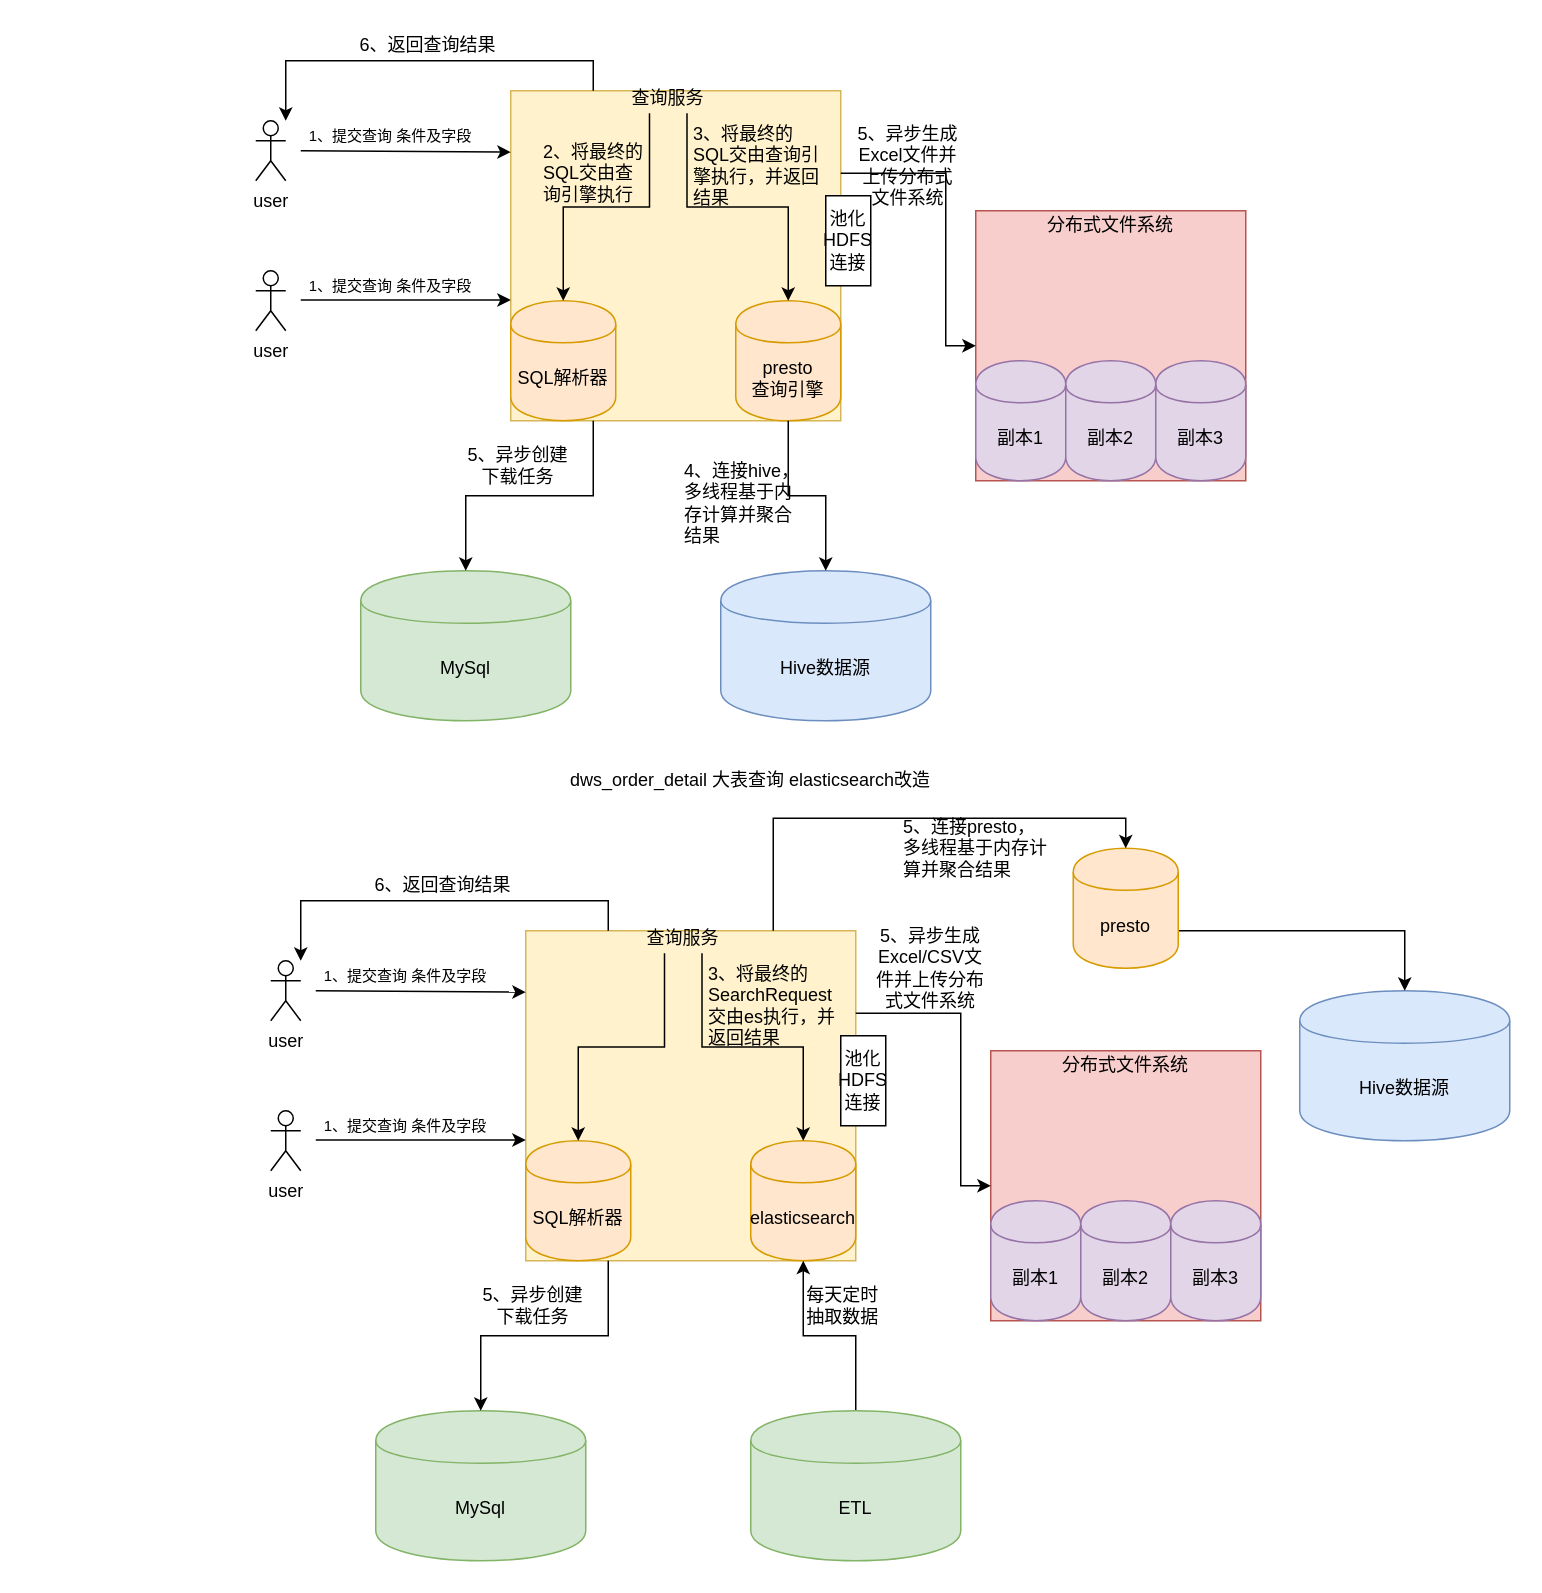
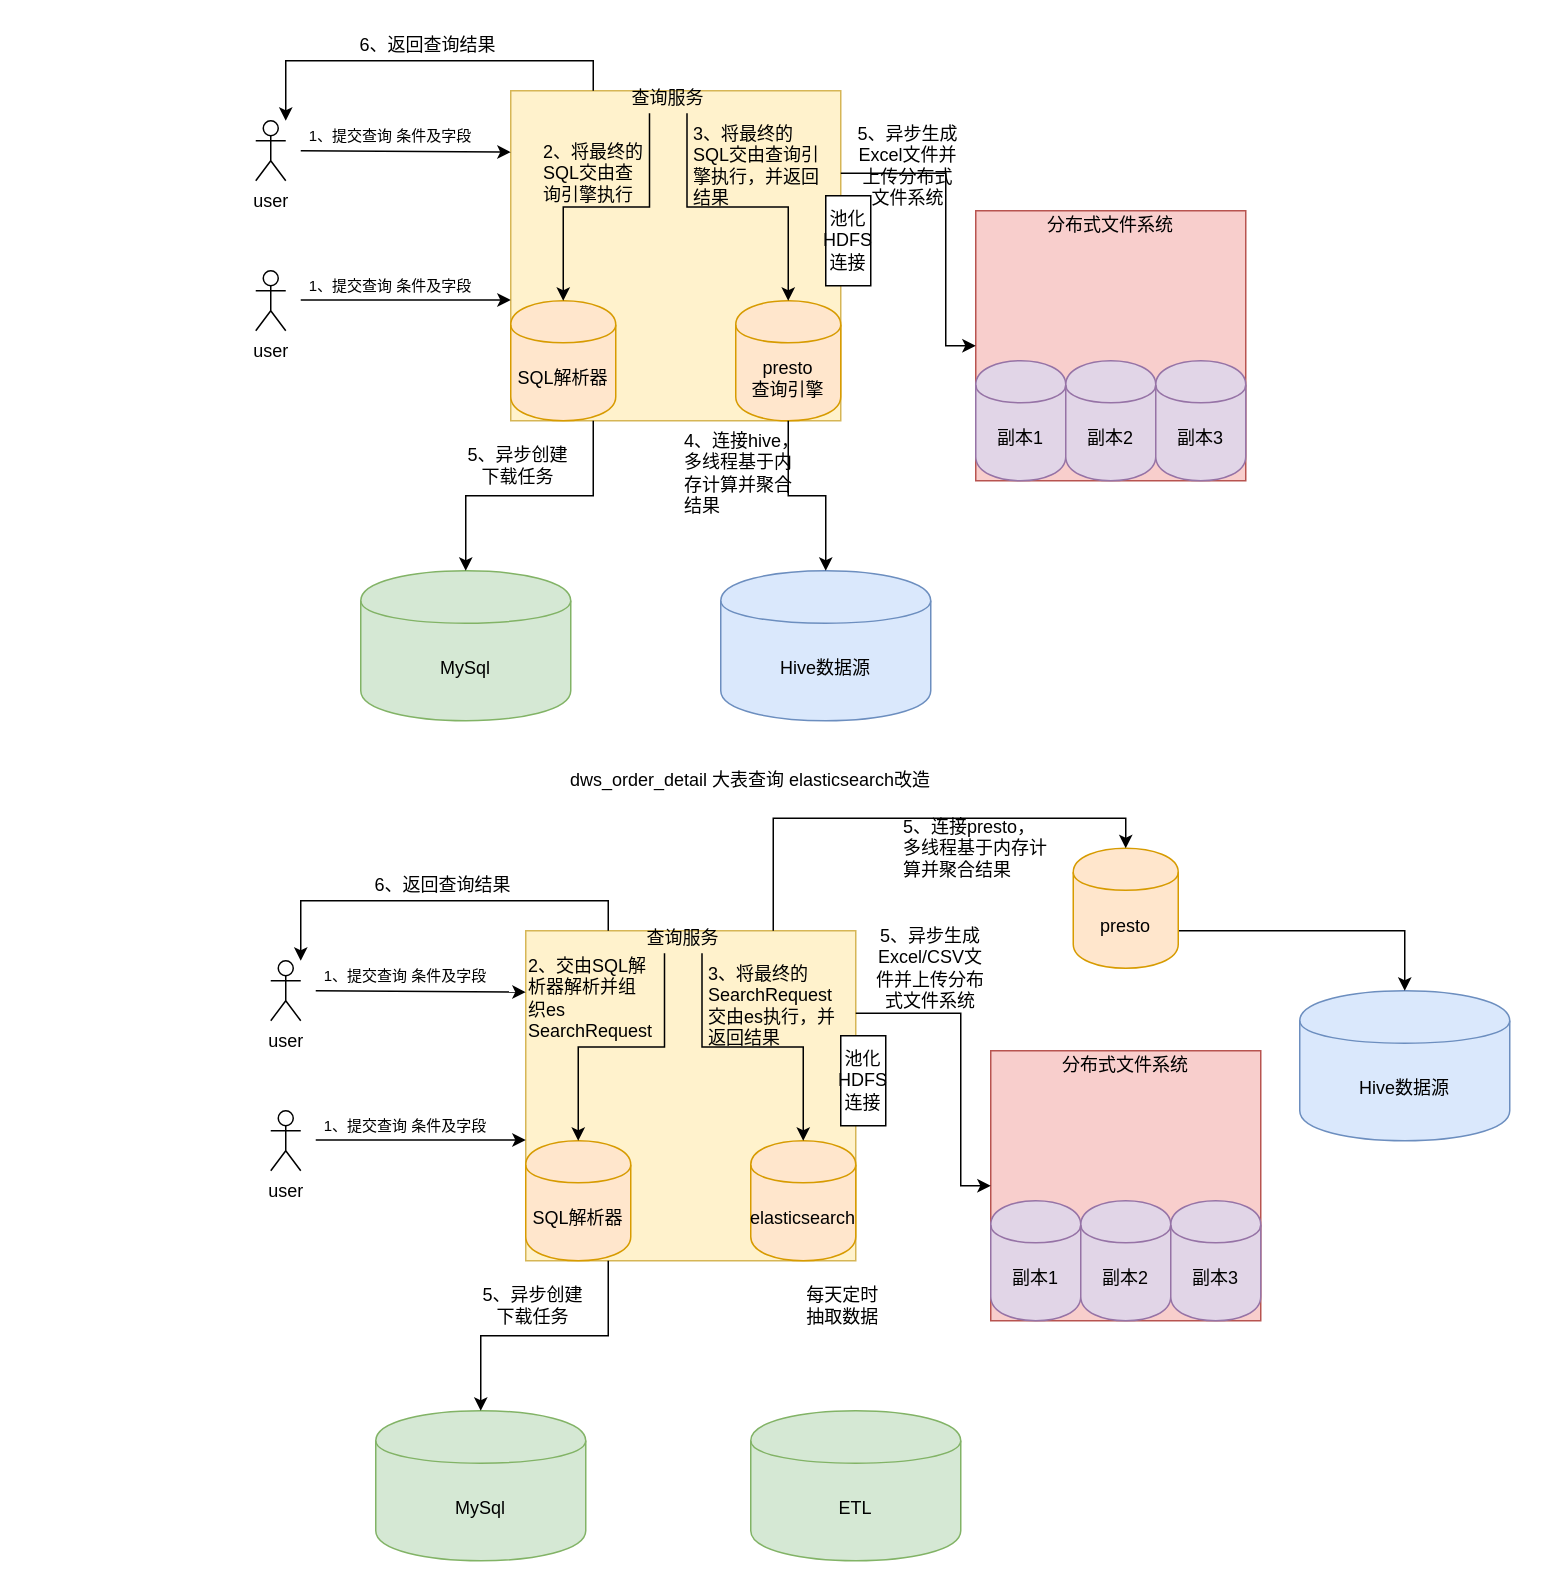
(742, 503) -> (742, 473)
none -> (578, 998)
(835, 1336) -> none
